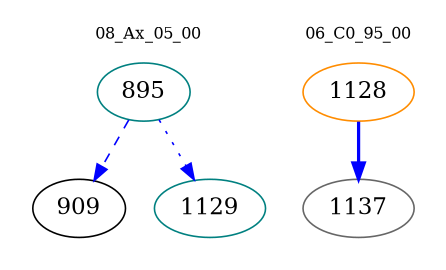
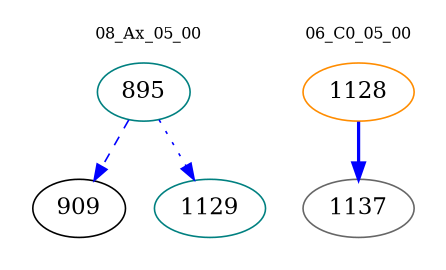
(359, 35) -> (359, 35)
